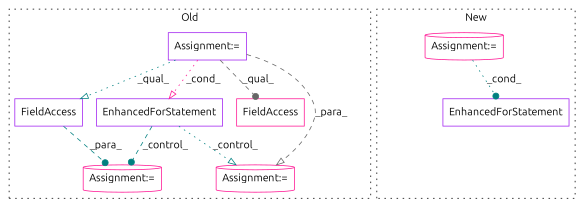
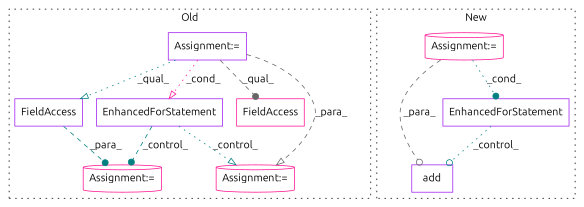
none -> (432, 179)
